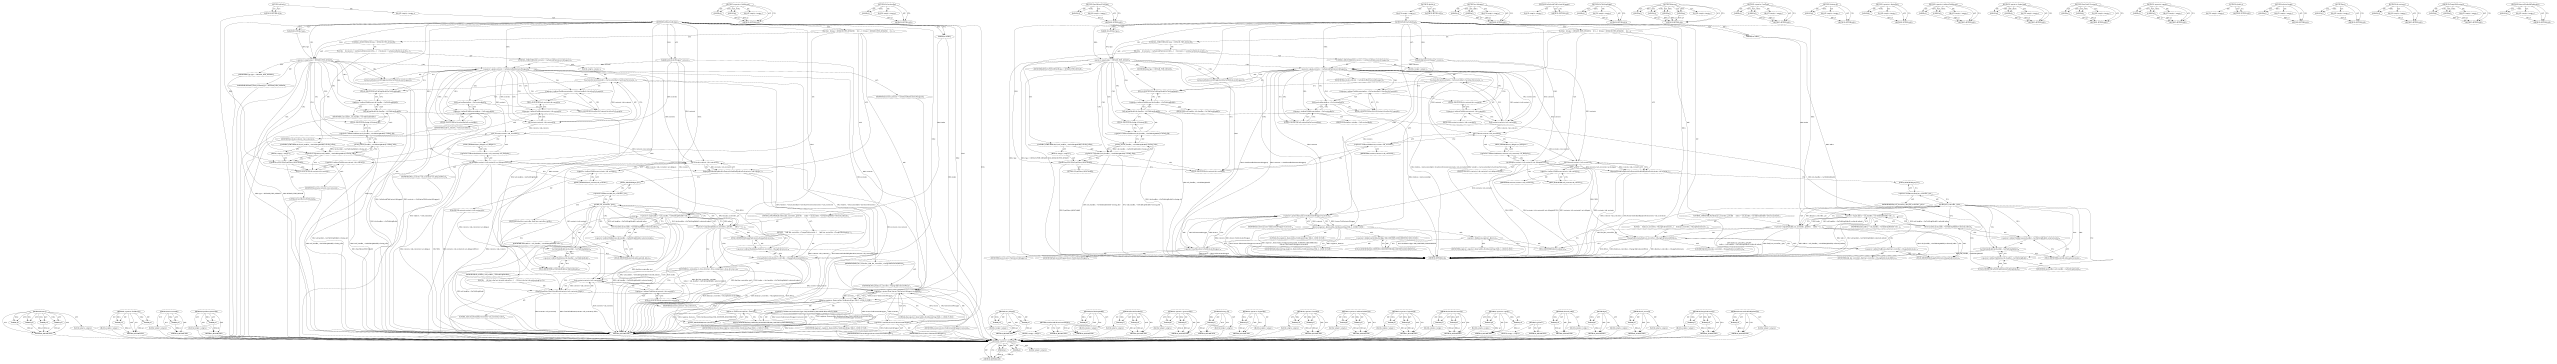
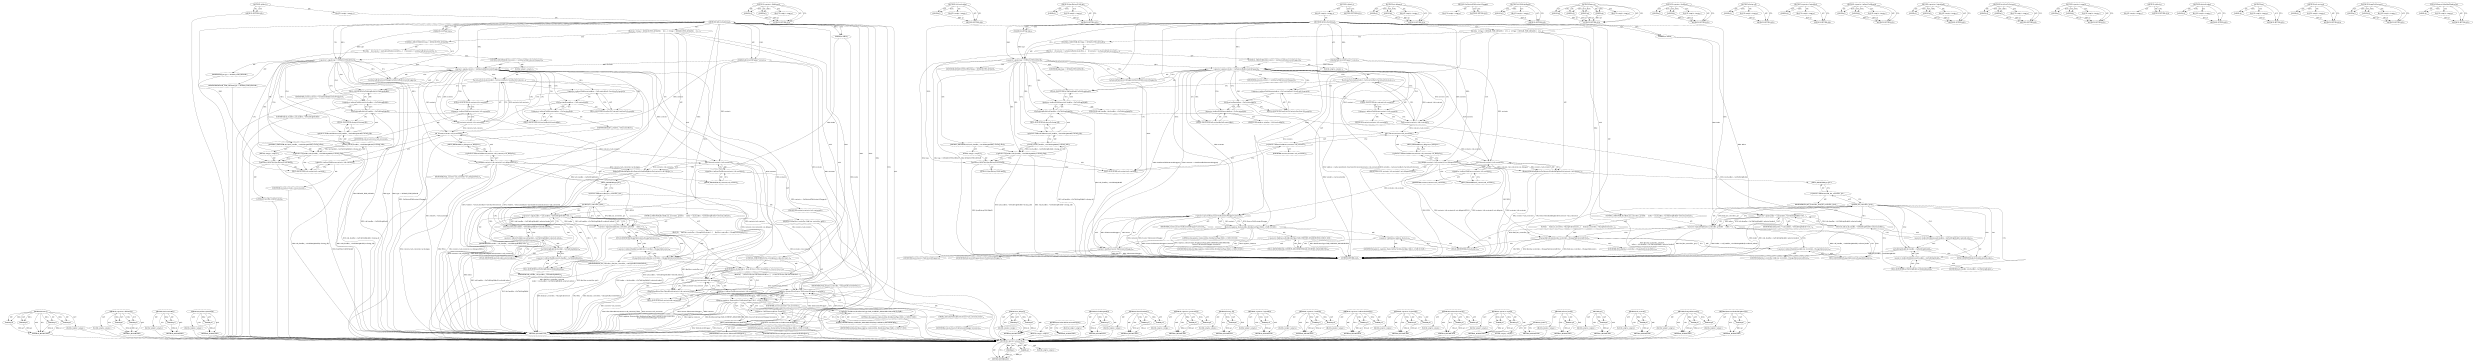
none -> (769, 258)
